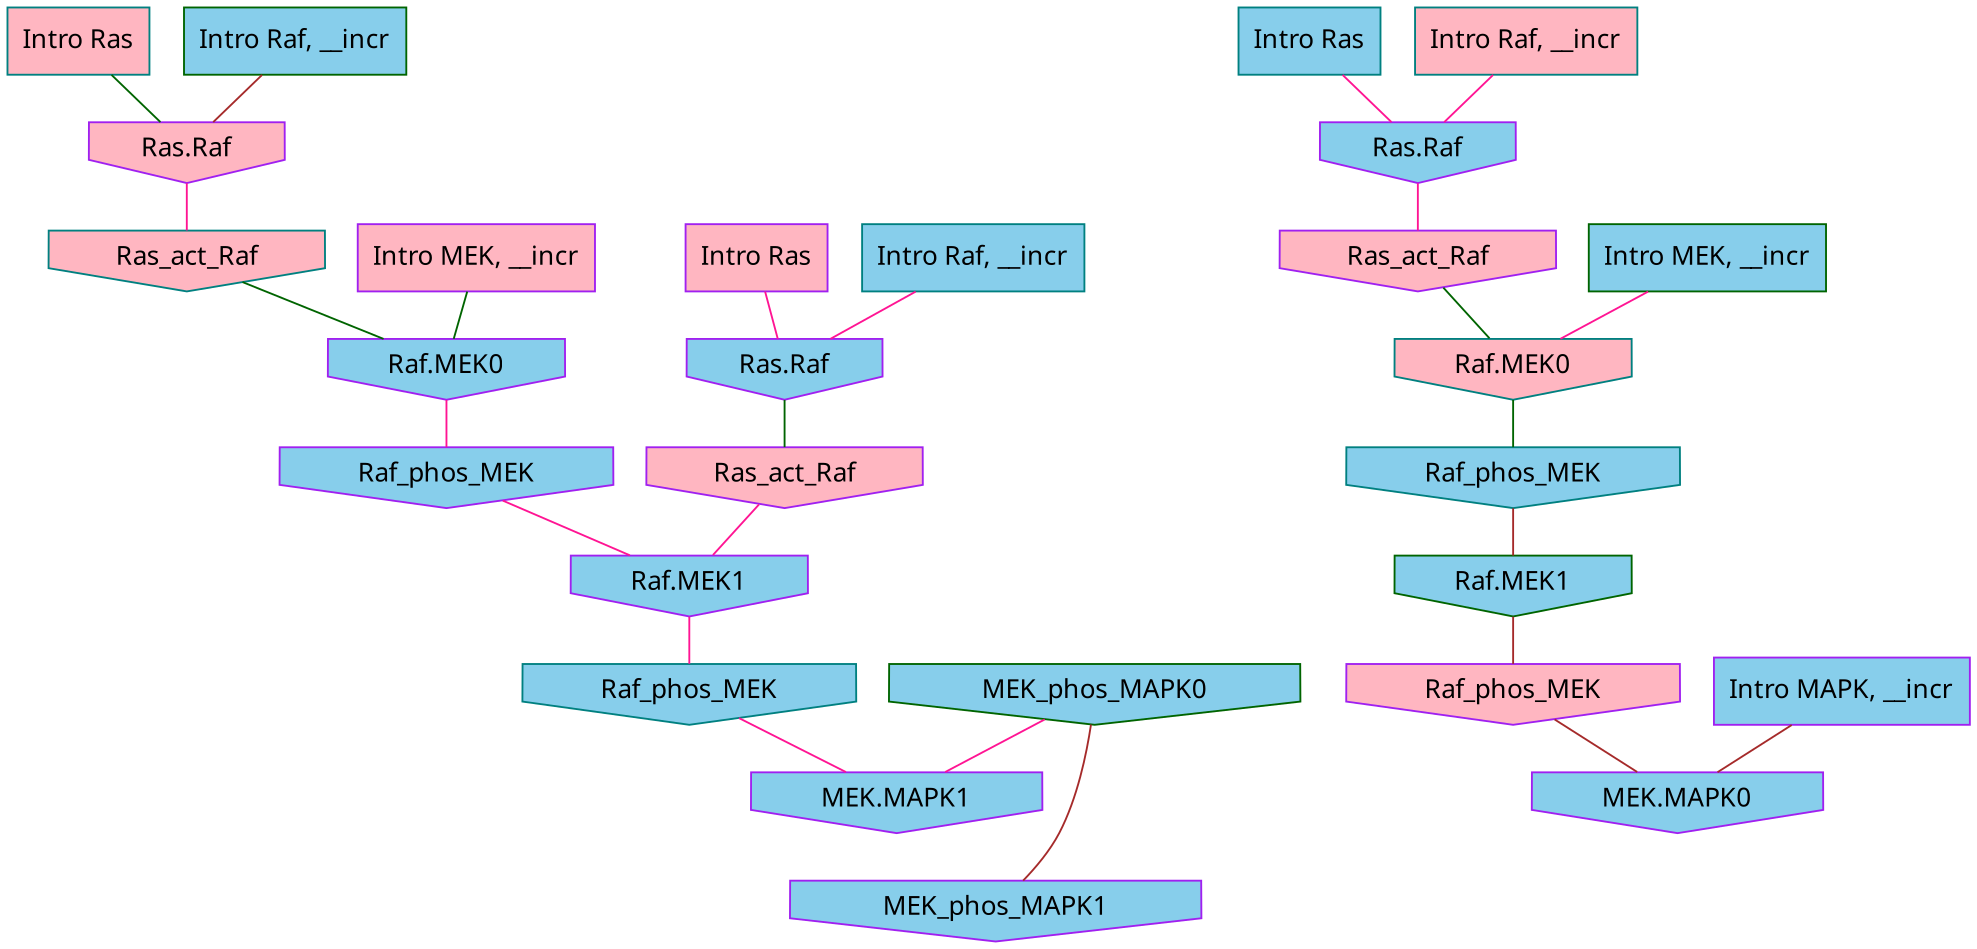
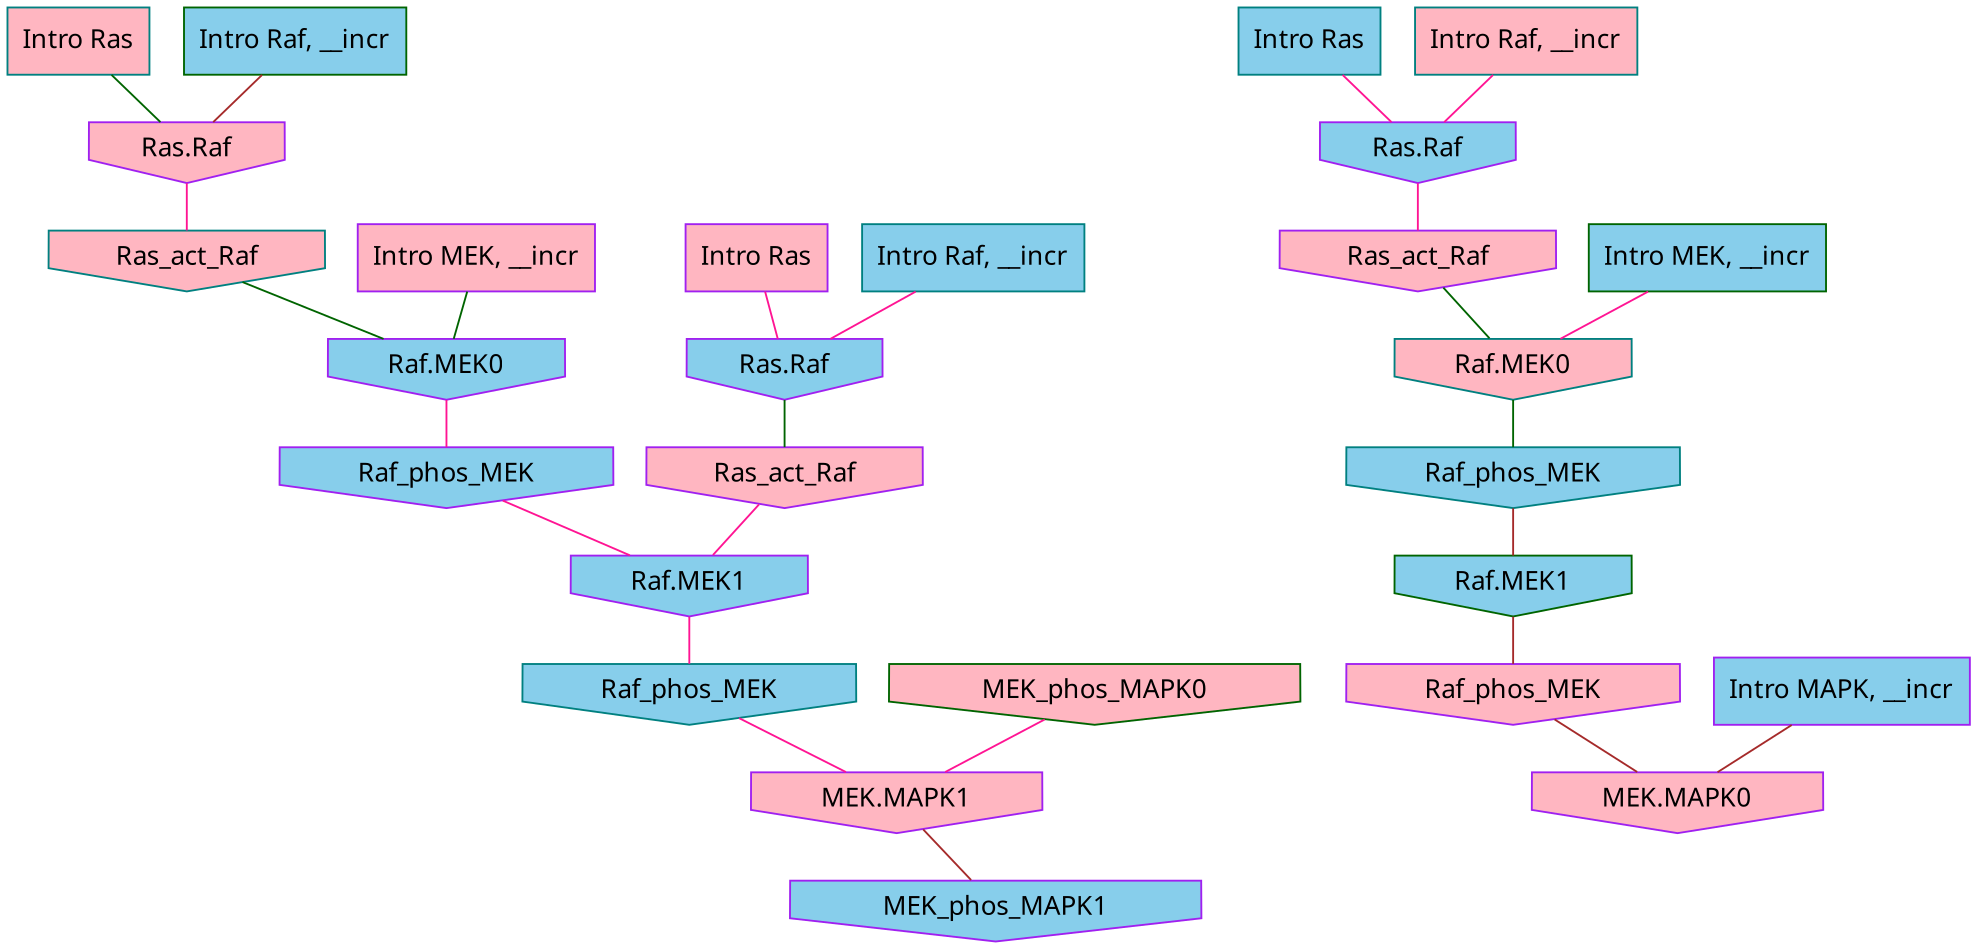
(1095, 691) -> (1095, 691)
(897, 800) -> (897, 800)
(1678, 800) -> (1678, 800)
(1070, 809) -> (947, 855)
